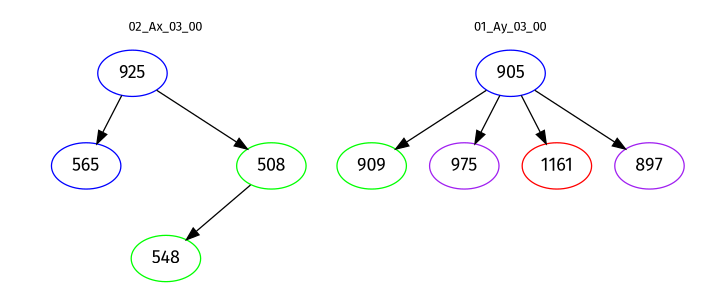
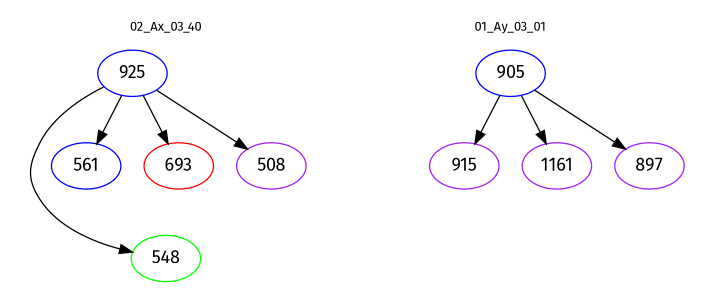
(166, 28) -> (166, 28)
(511, 28) -> (511, 28)
(86, 166) -> (86, 166)
none -> (179, 166)
(271, 166) -> (271, 166)
(372, 166) -> none
(464, 166) -> (464, 166)
(557, 166) -> (557, 166)
(224, 208) -> (31, 176)
